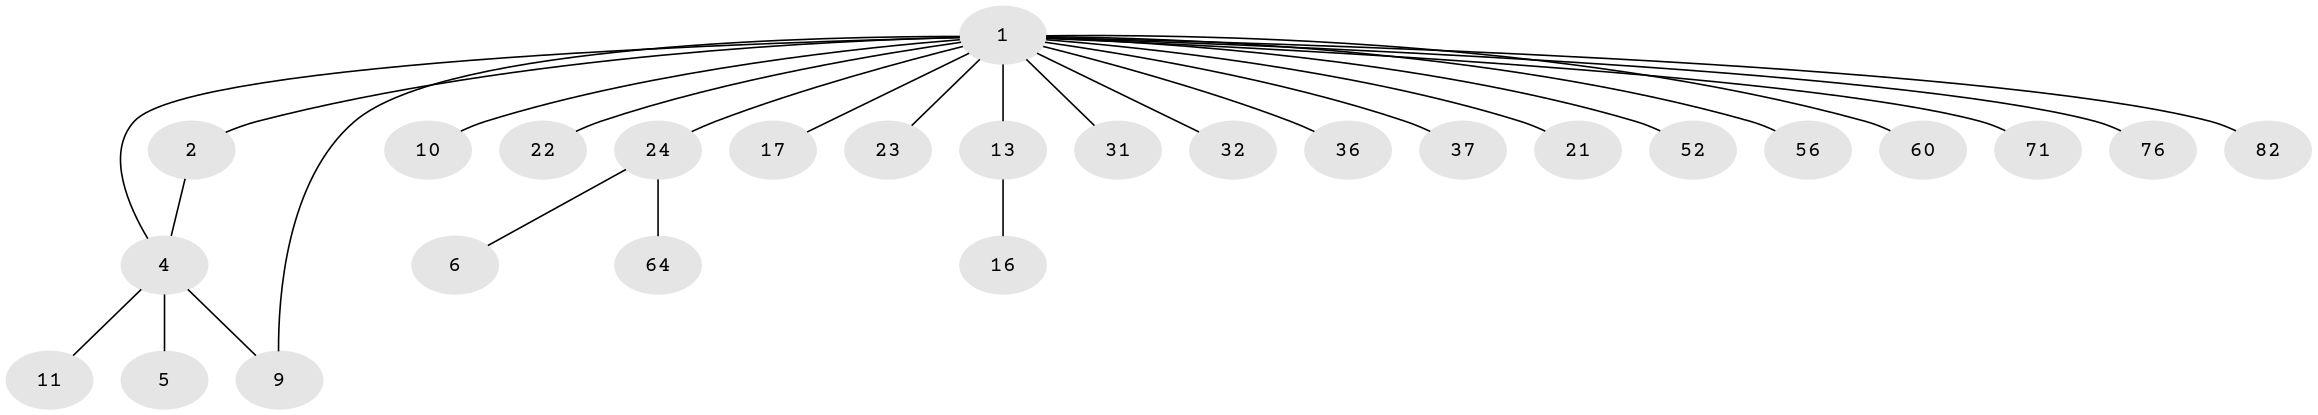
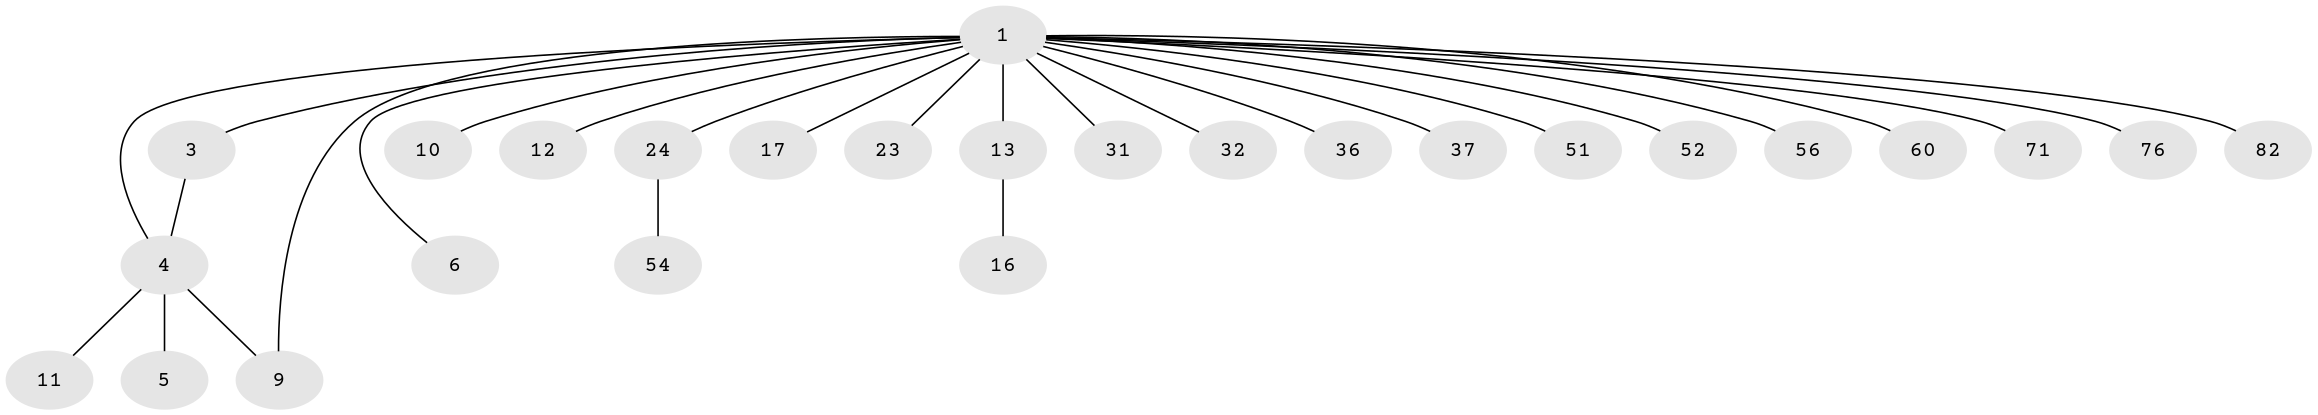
(192, 150) -> (192, 150)
(543, 150) -> (543, 150)
(1578, 150) -> (1578, 150)
(557, 207) -> (496, 85)
(658, 265) -> (658, 265)
